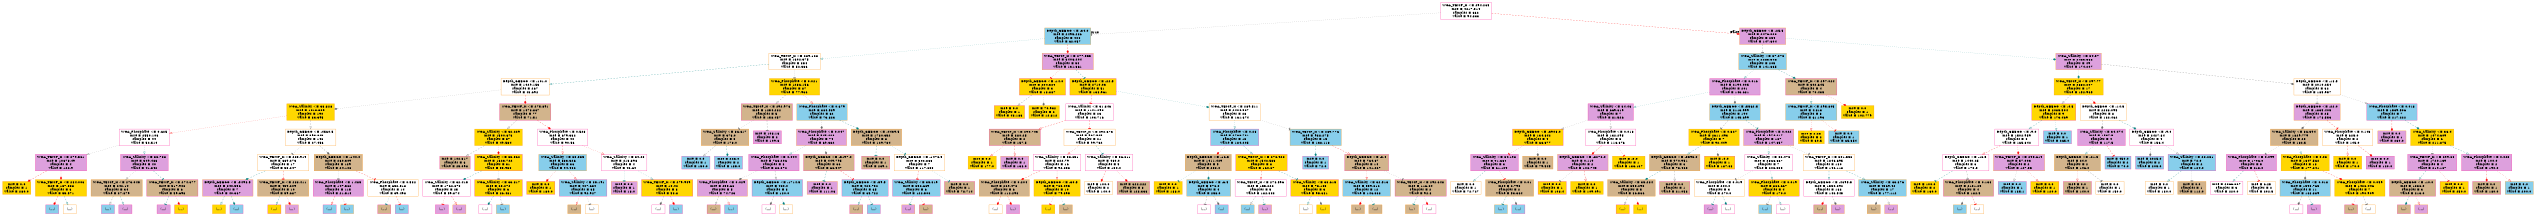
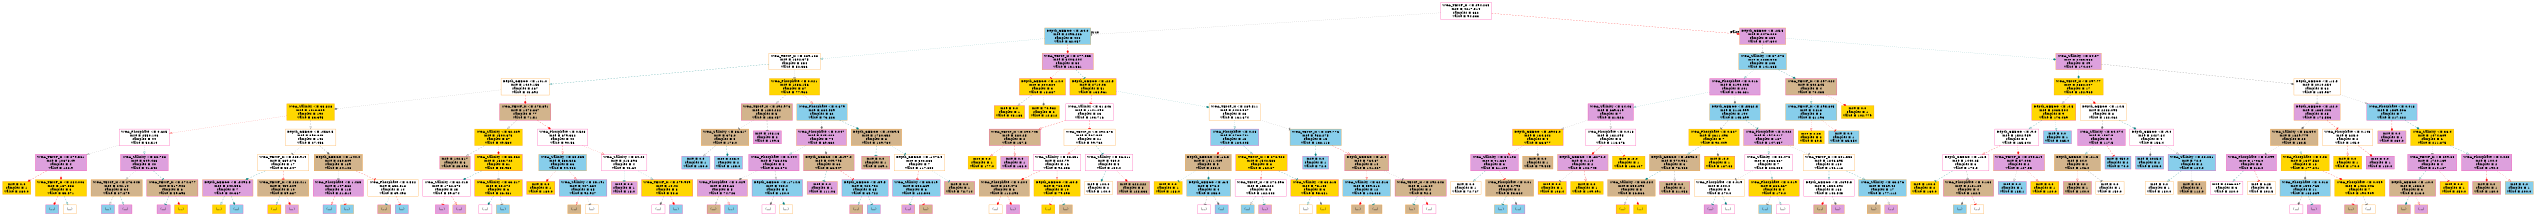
(1104, 175) -> (1104, 175)
